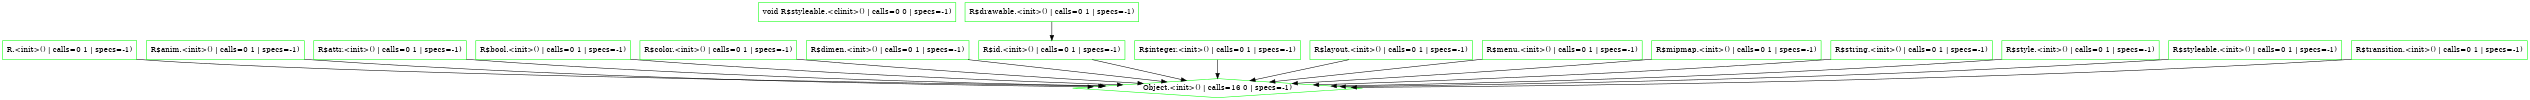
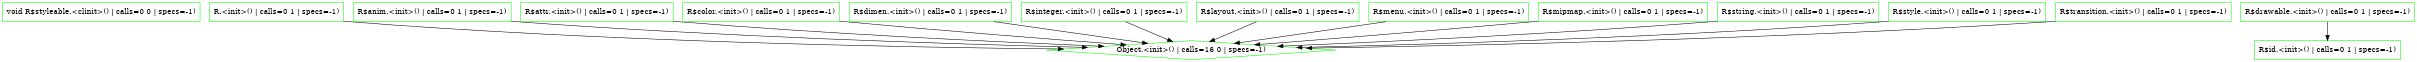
(553, 50) -> none
(2255, 50) -> none
(1137, 70) -> none
